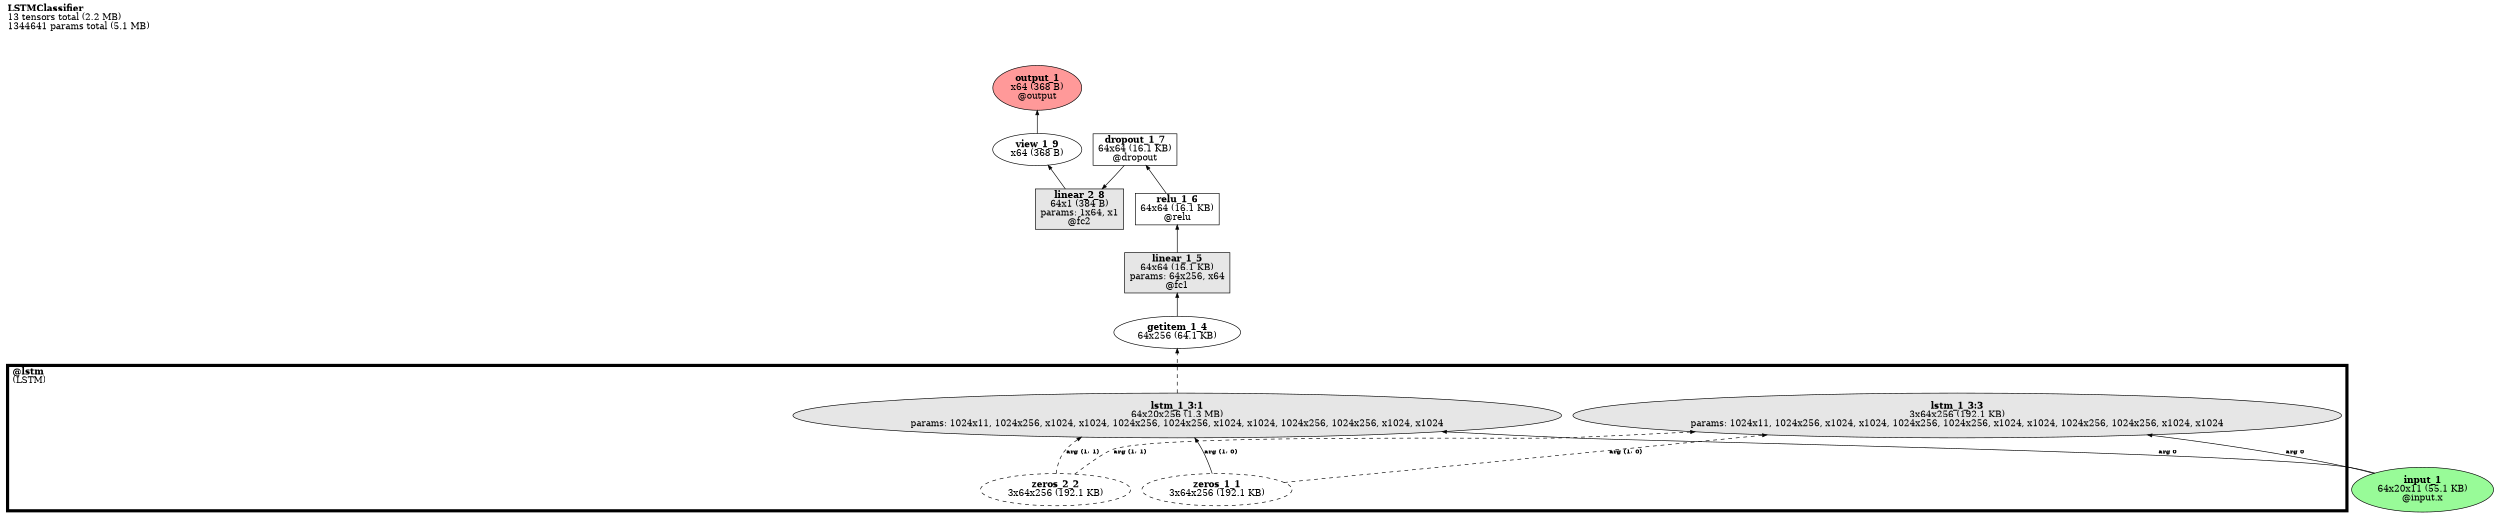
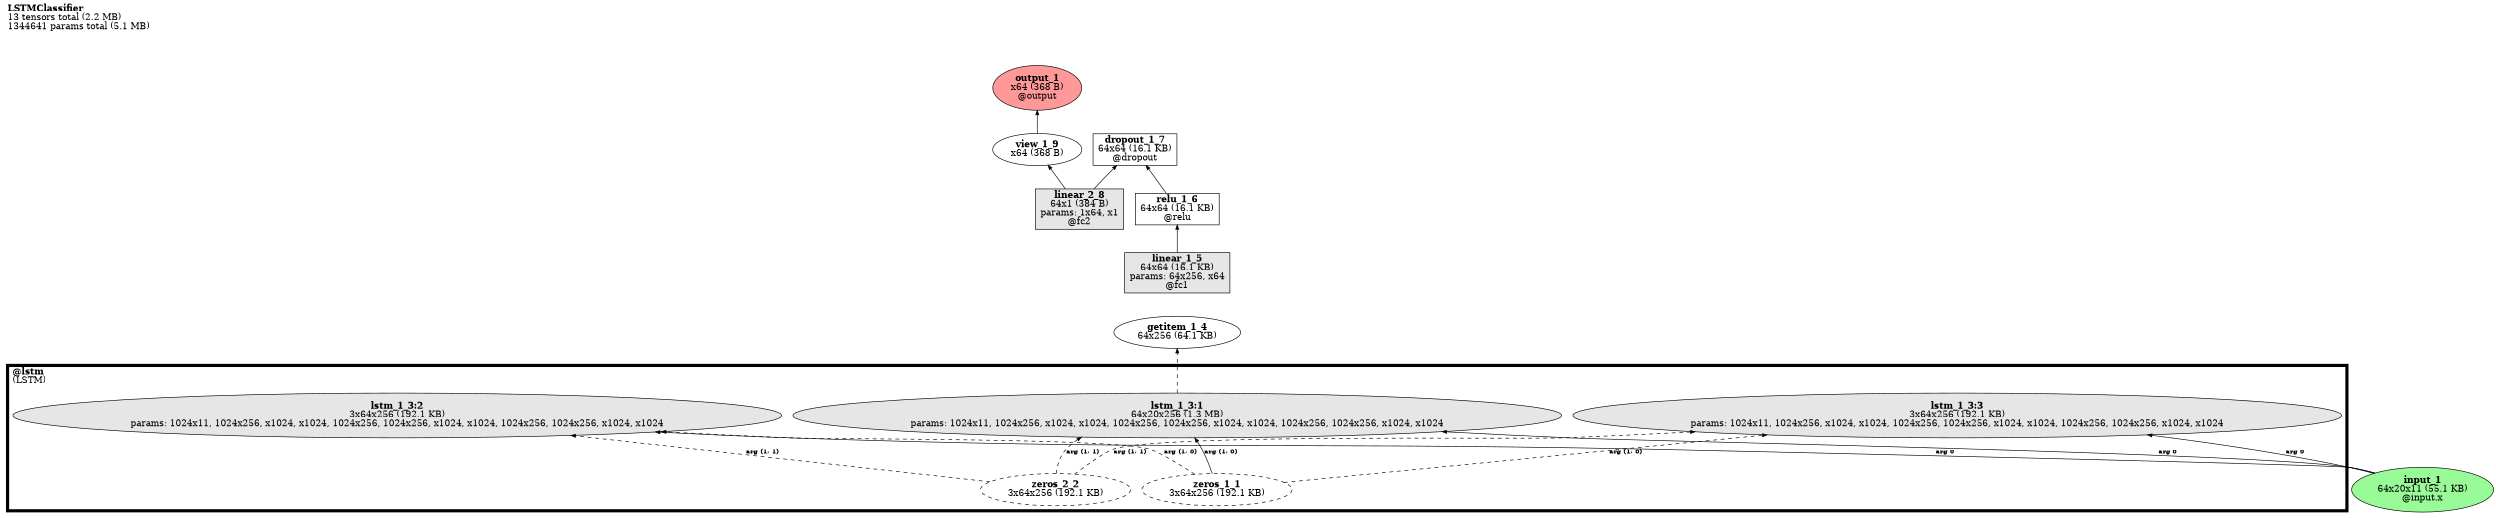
(1115, 176) -> (1104, 179)
(1177, 307) -> none
none -> (397, 415)
